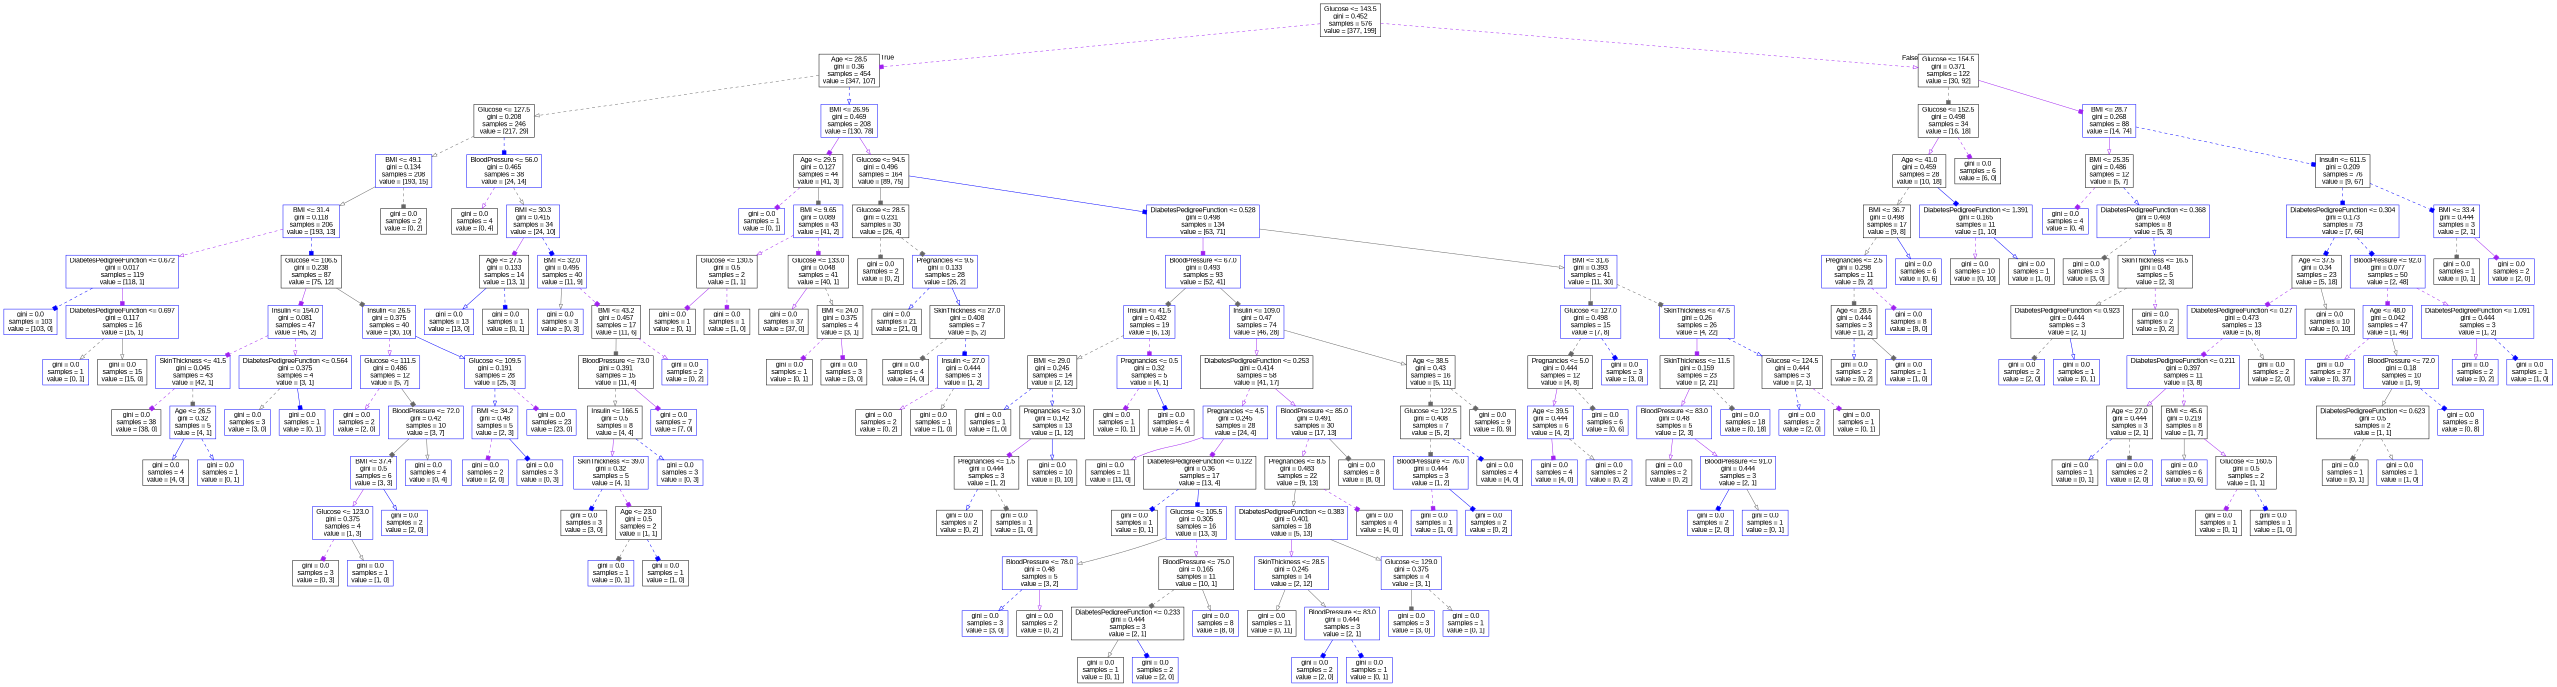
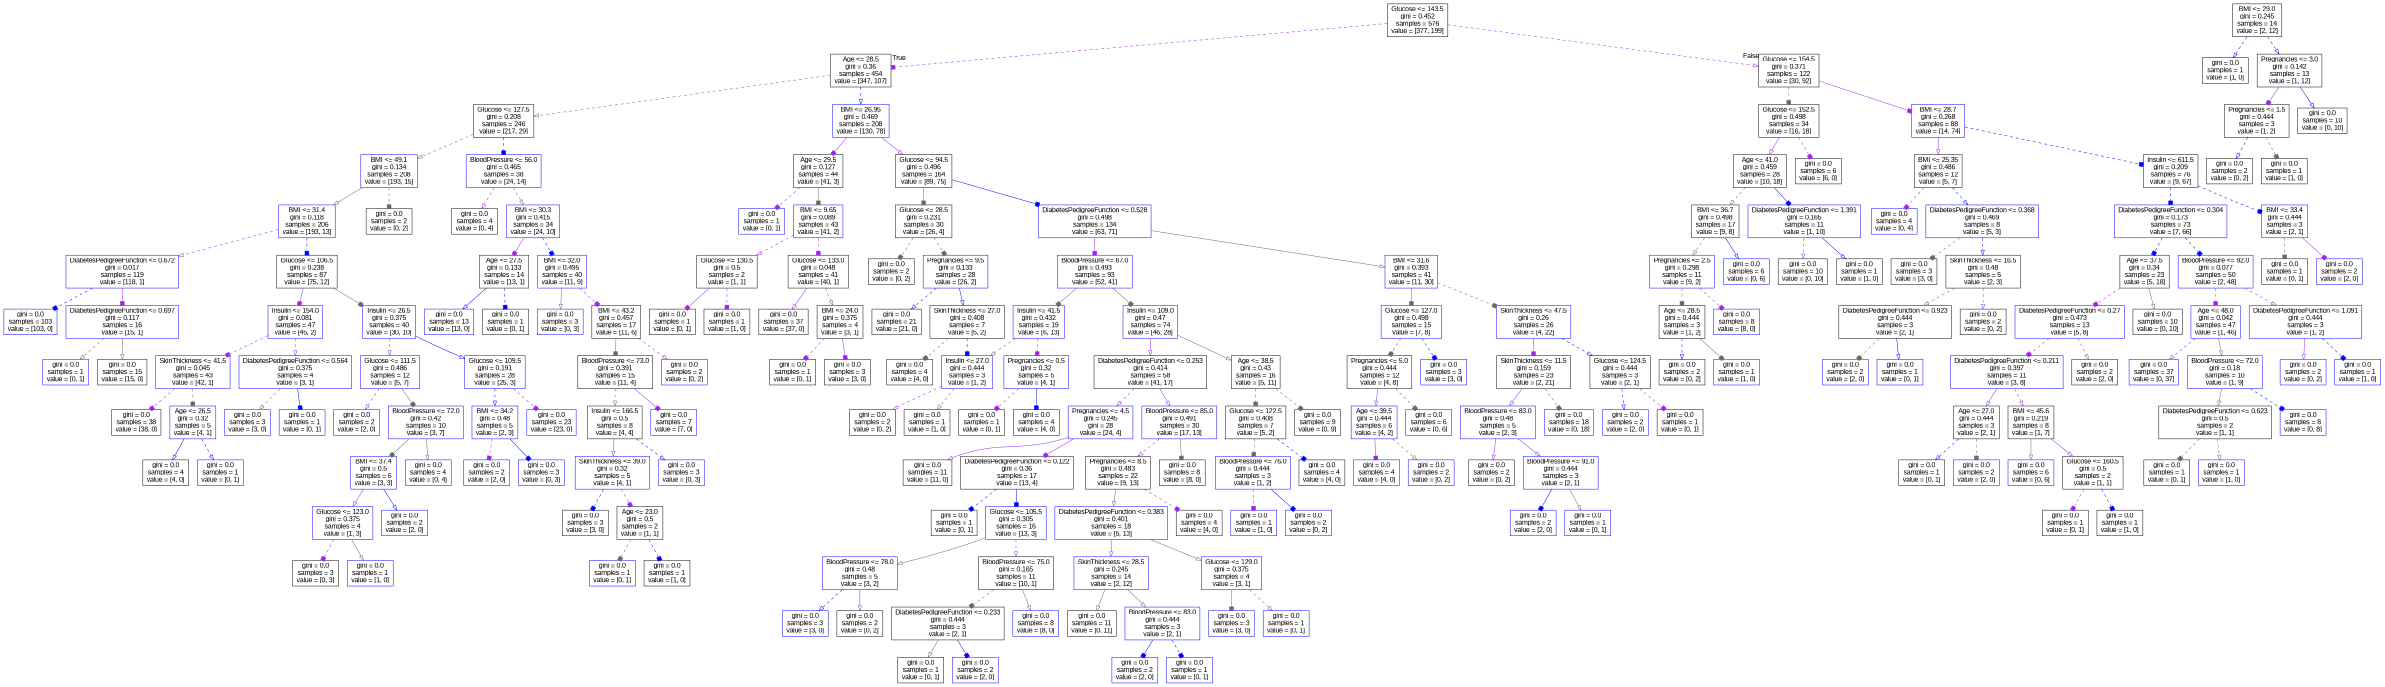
(1103, 346) -> (1005, 346)
(1235, 422) -> (1101, 422)
